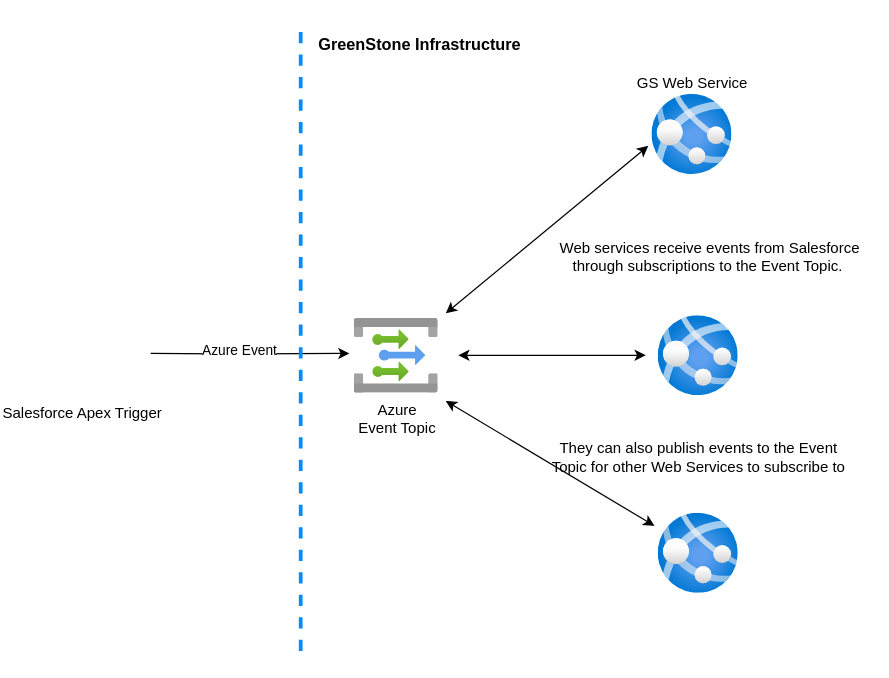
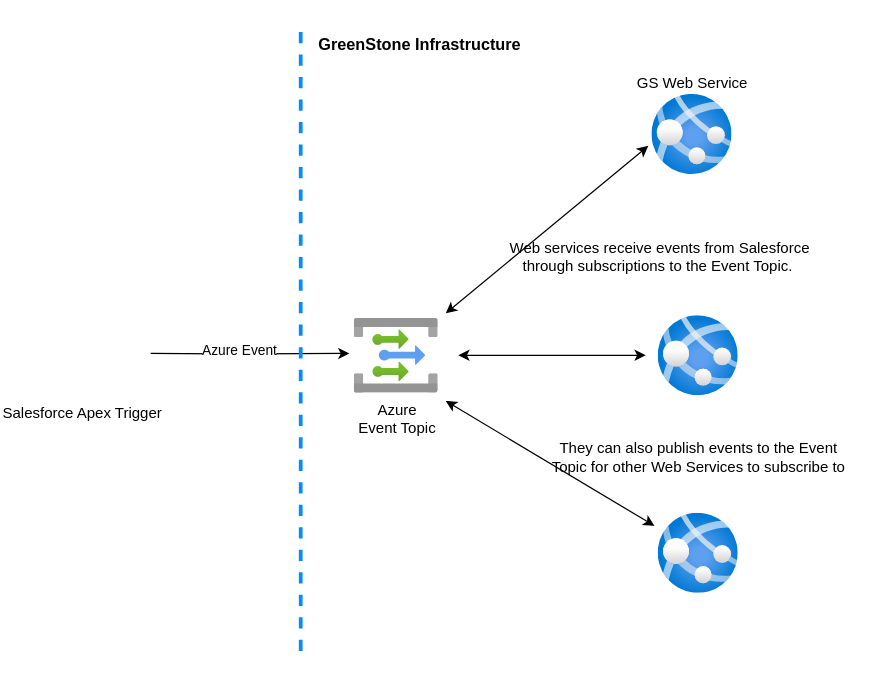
(710, 257) -> (660, 257)
